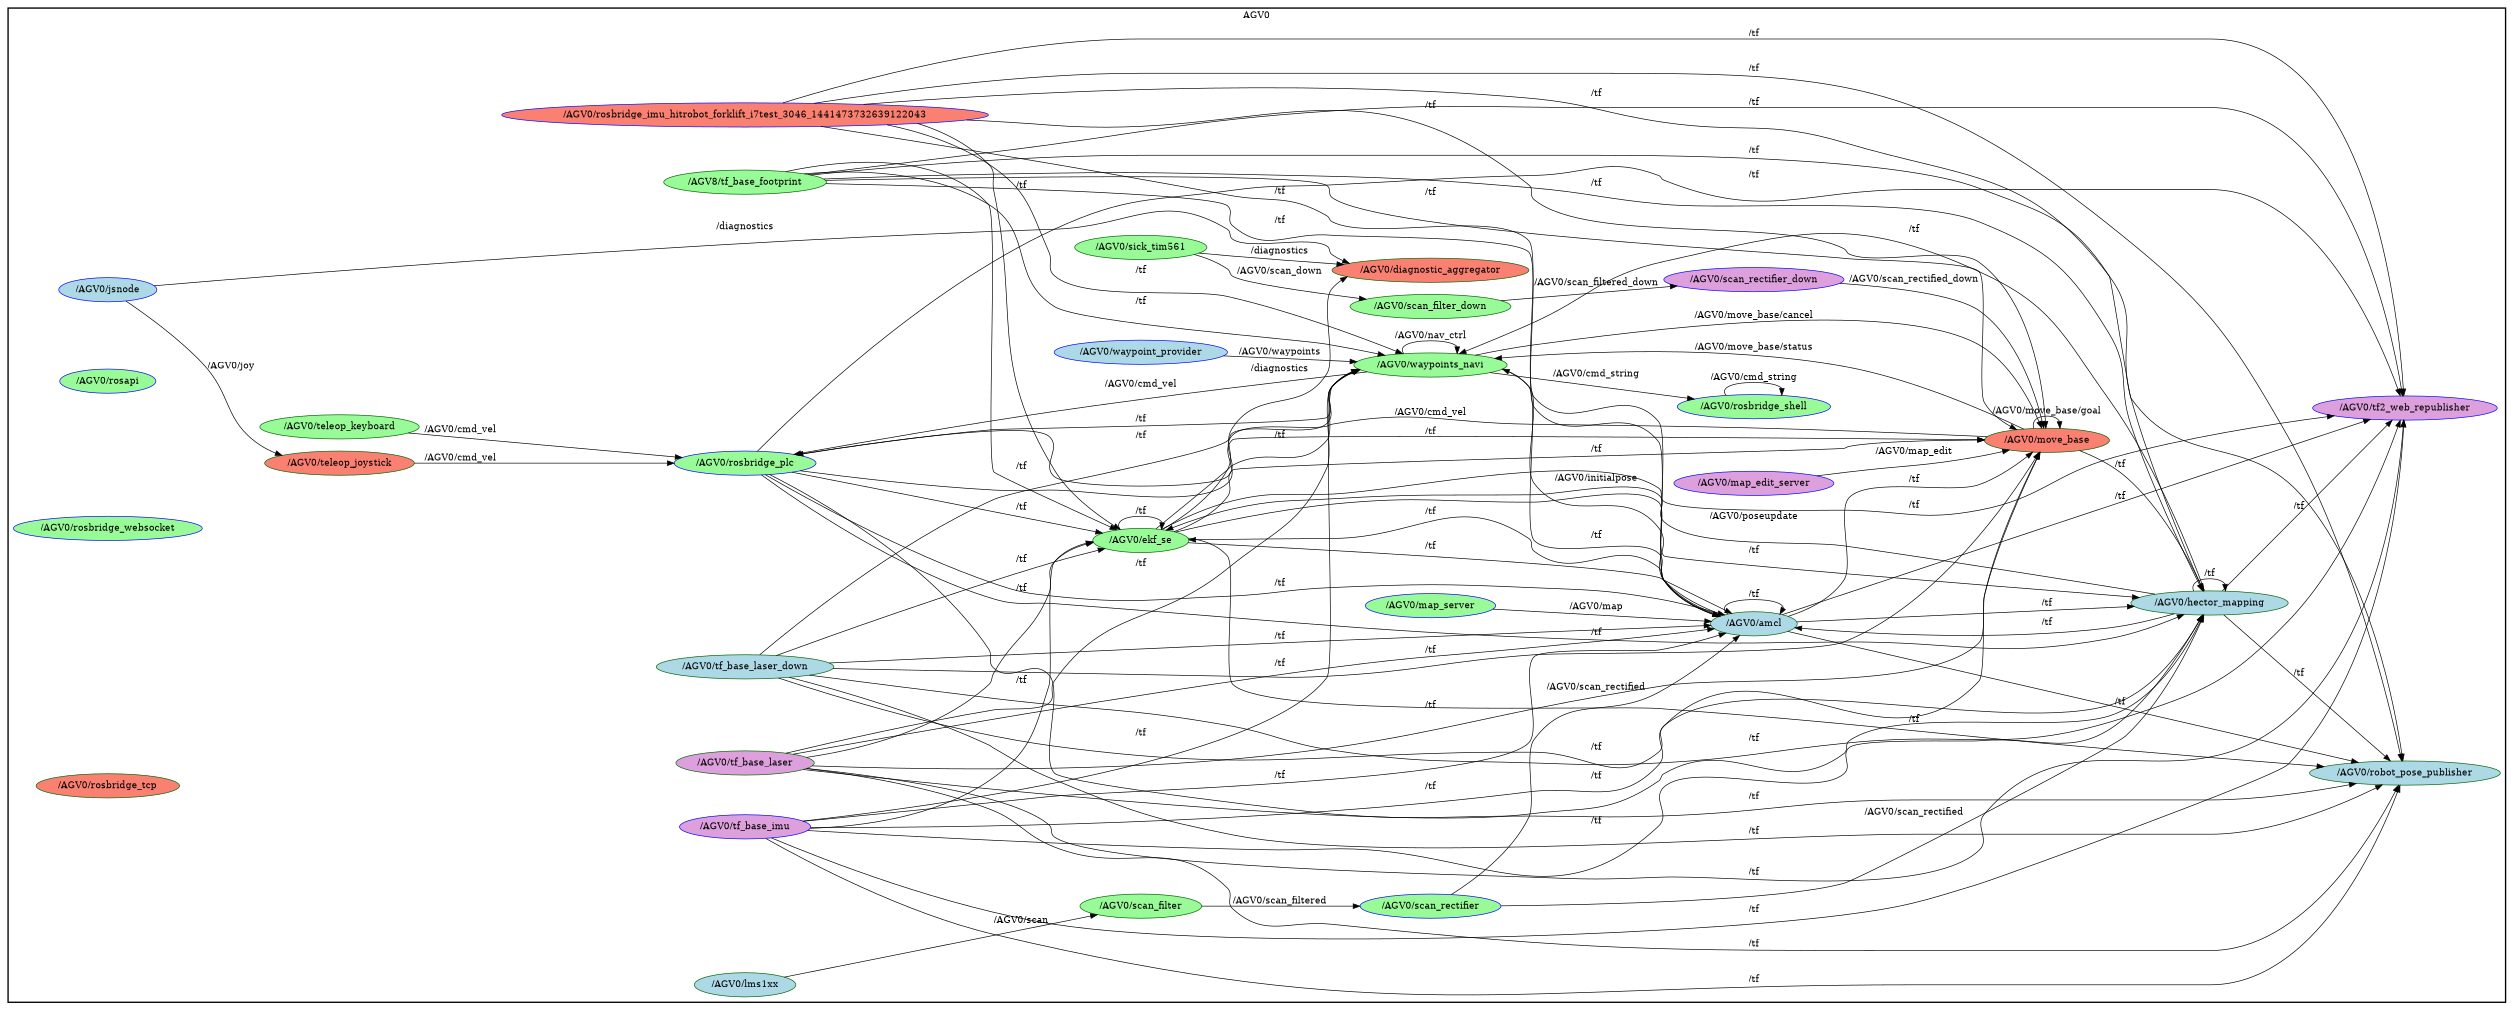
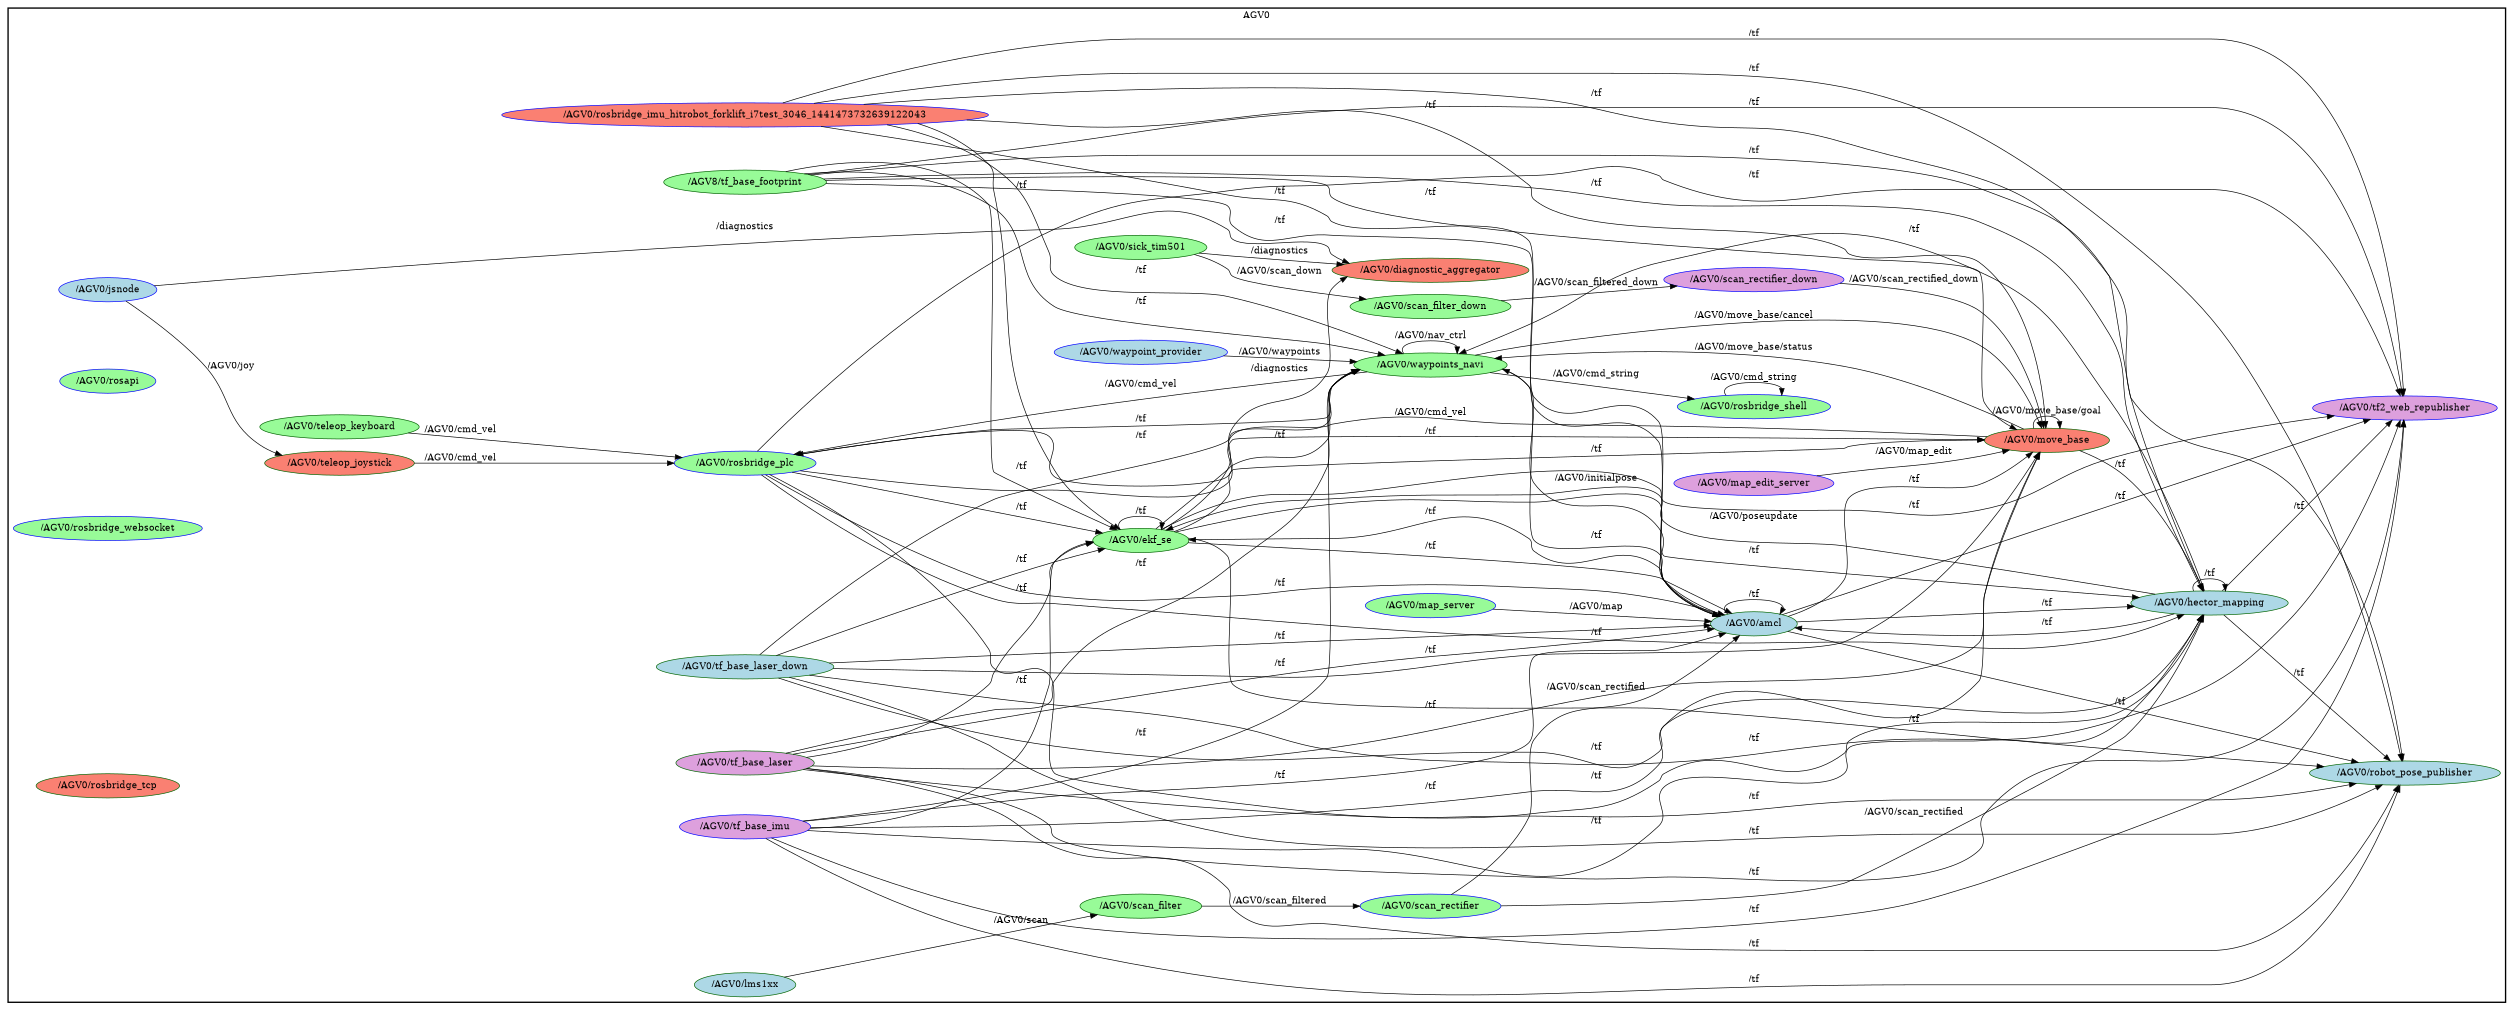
(1141, 247) -> (1141, 247)
